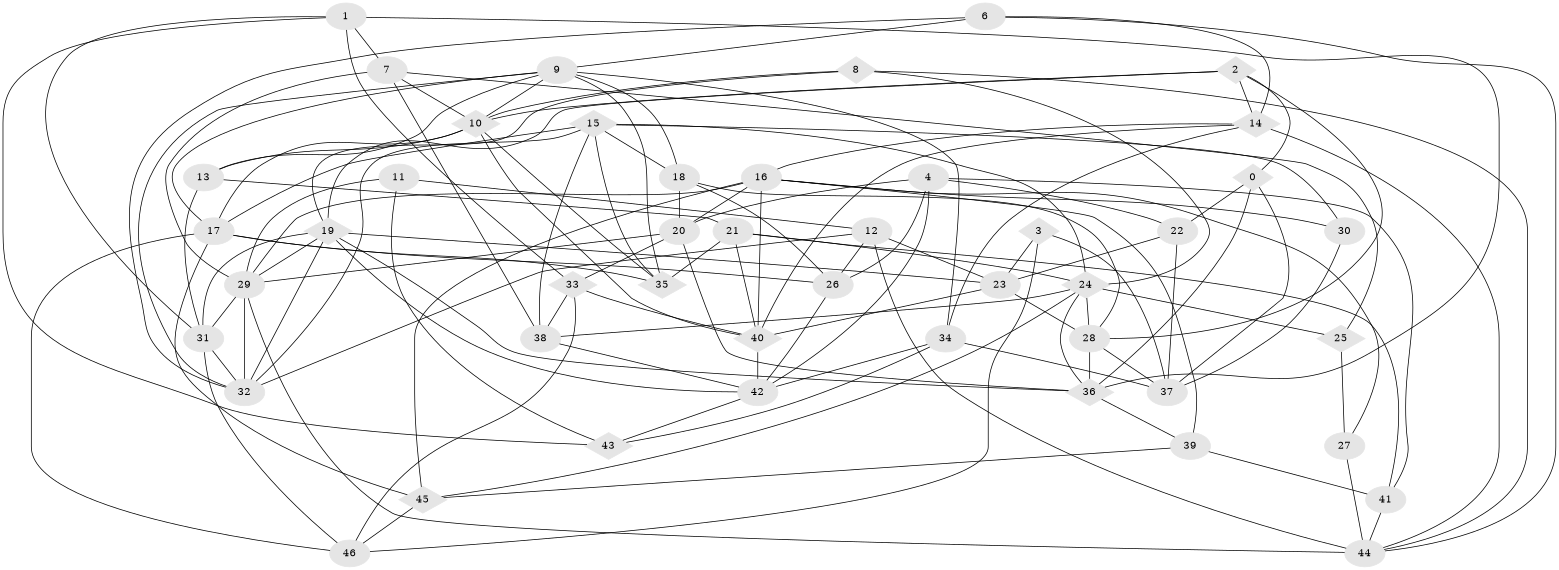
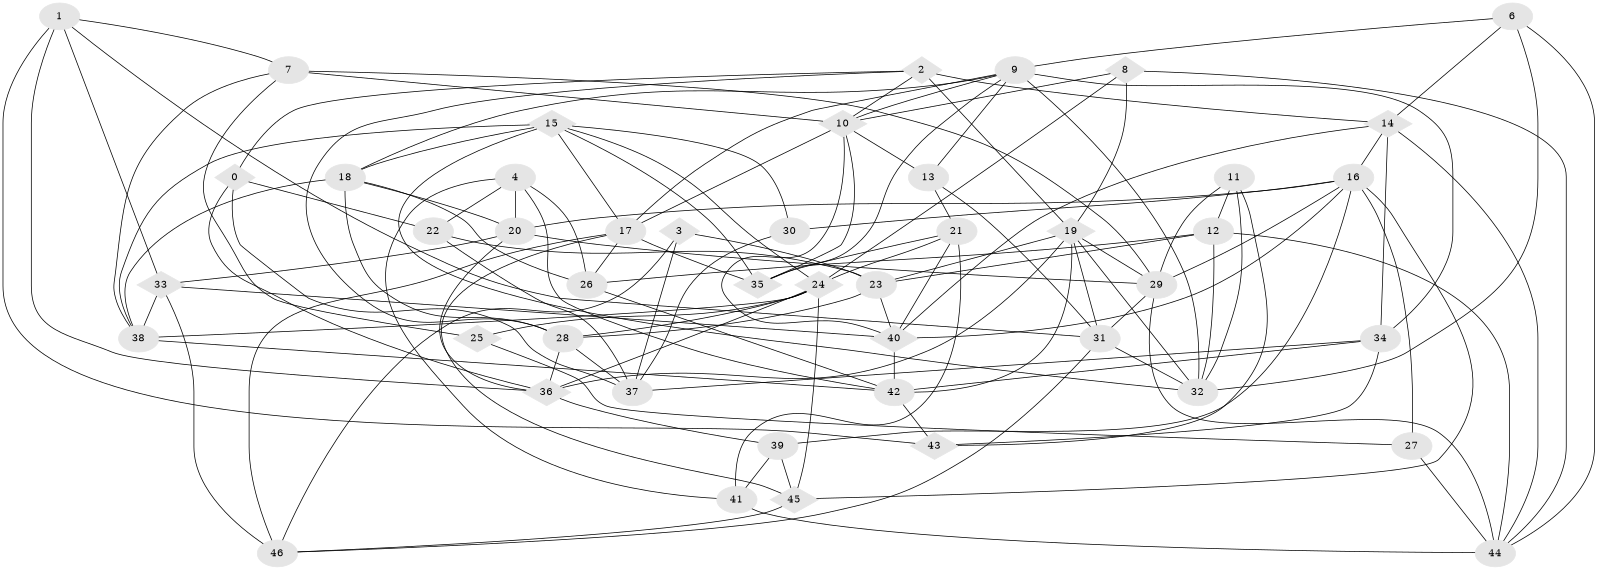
none -> (193, 218)
(245, 339) -> (1239, 288)
